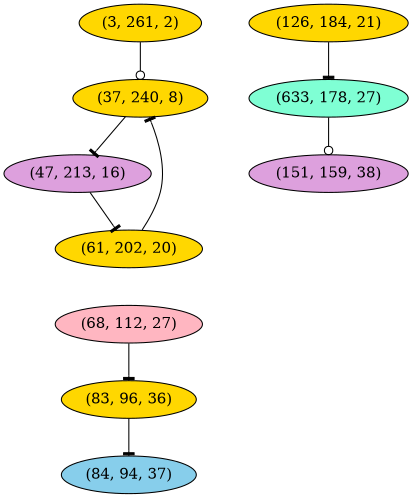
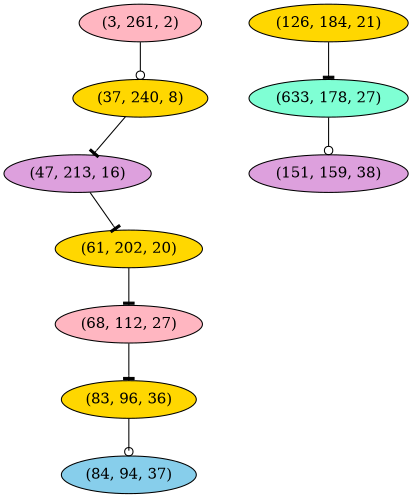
(140, 23) -> (140, 23)
(162, 178) -> (129, 284)
(129, 435) -> (129, 435)
